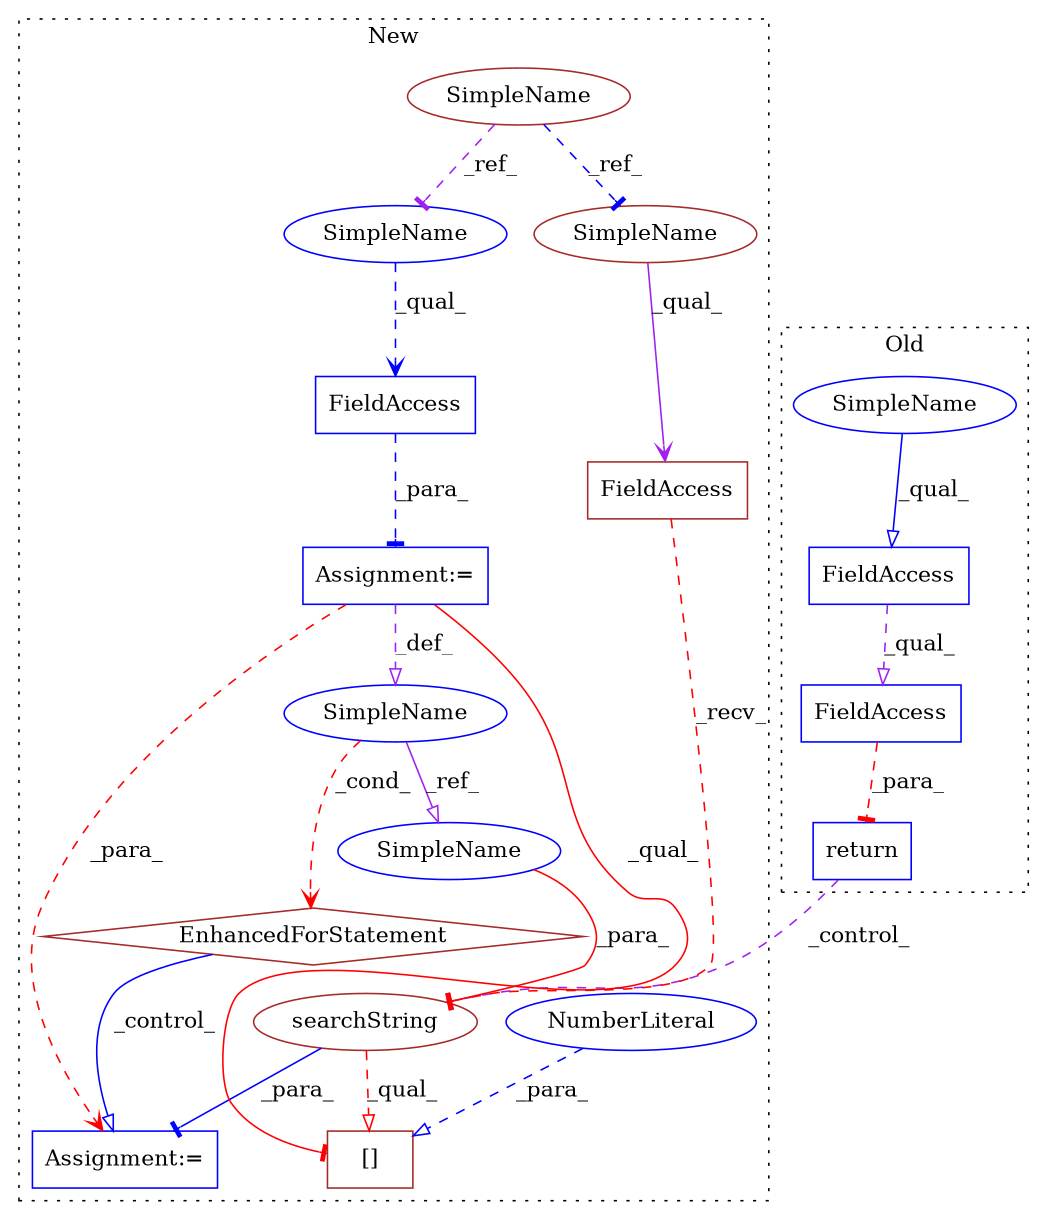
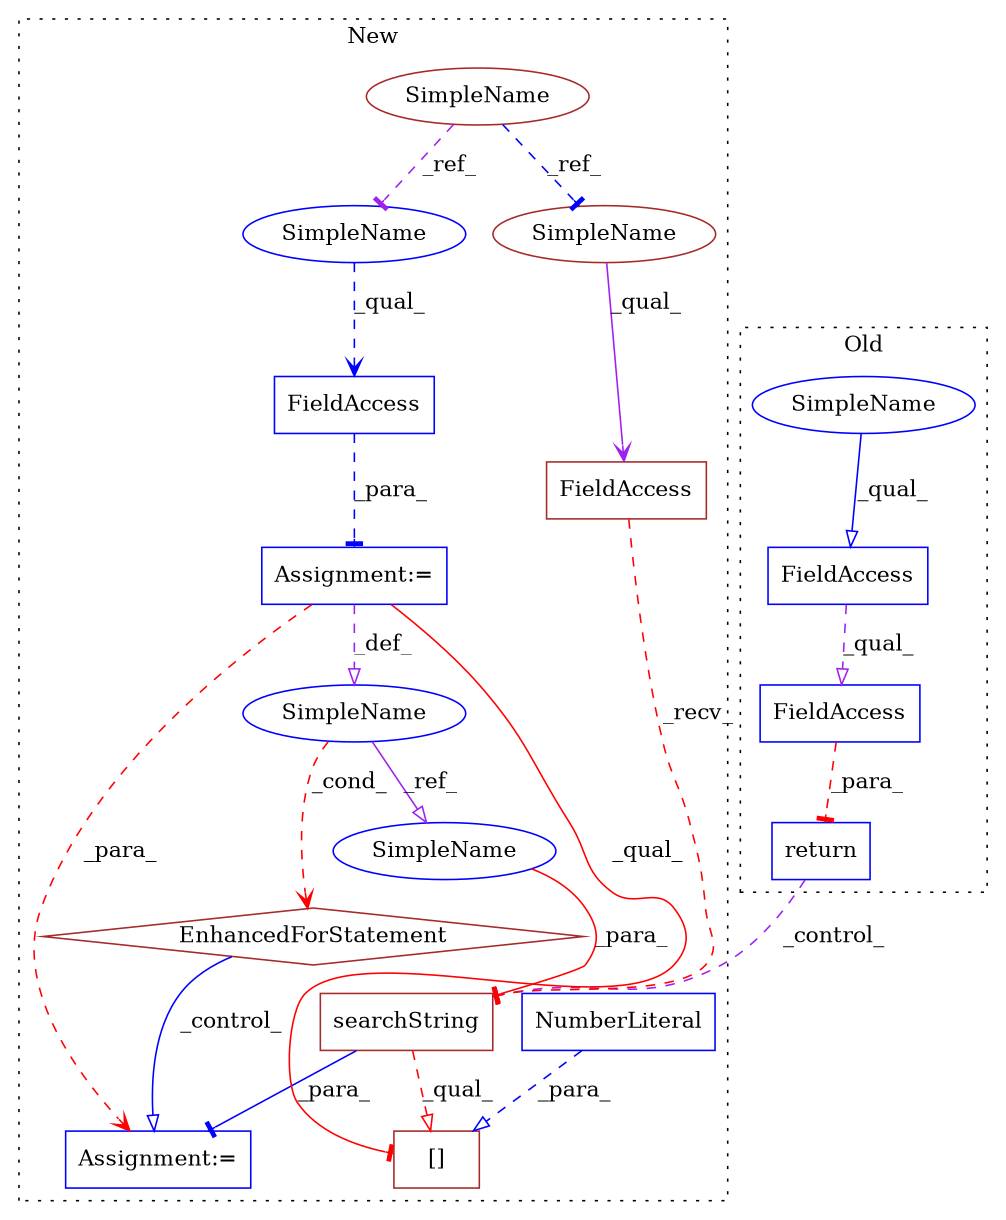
(365, 1022) -> (407, 1022)
(631, 1022) -> (619, 1022)
